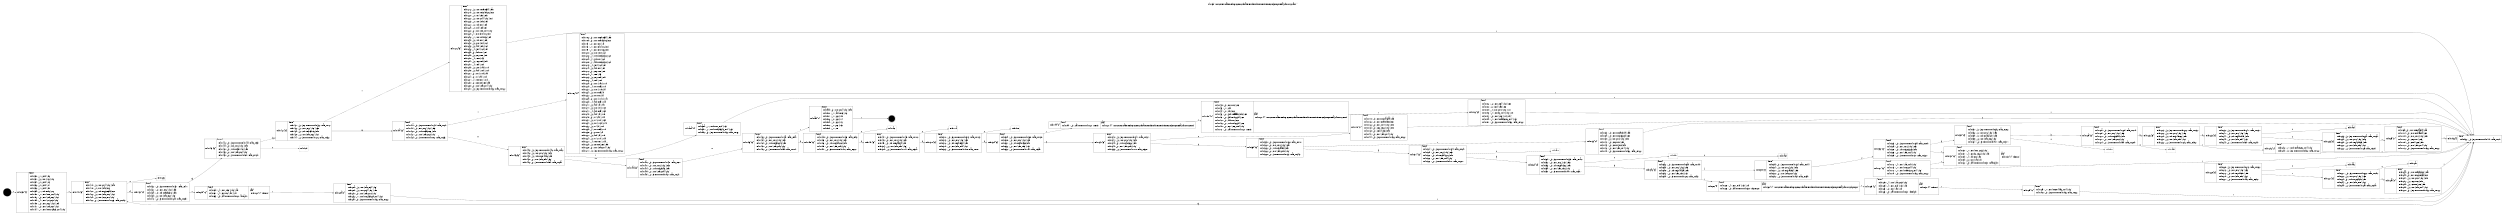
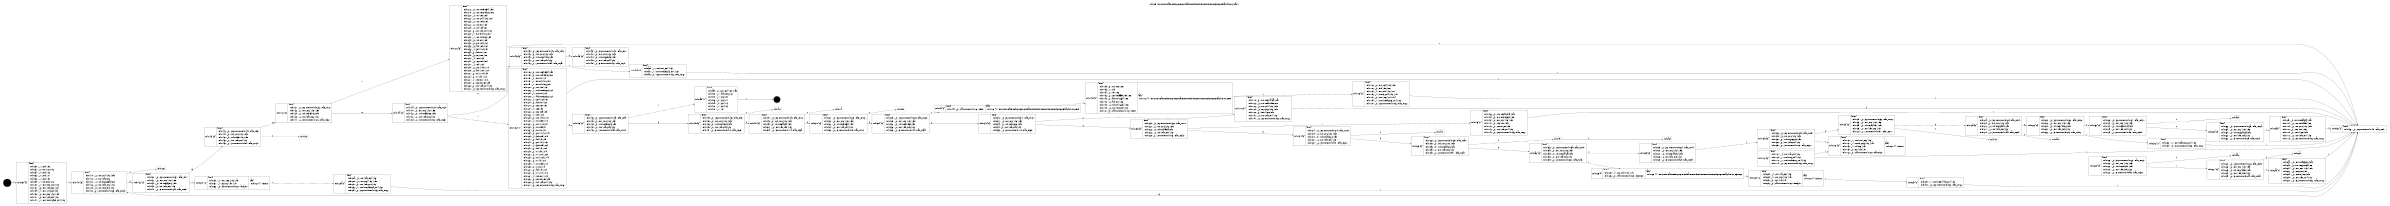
(712, 156) -> (569, 126)
